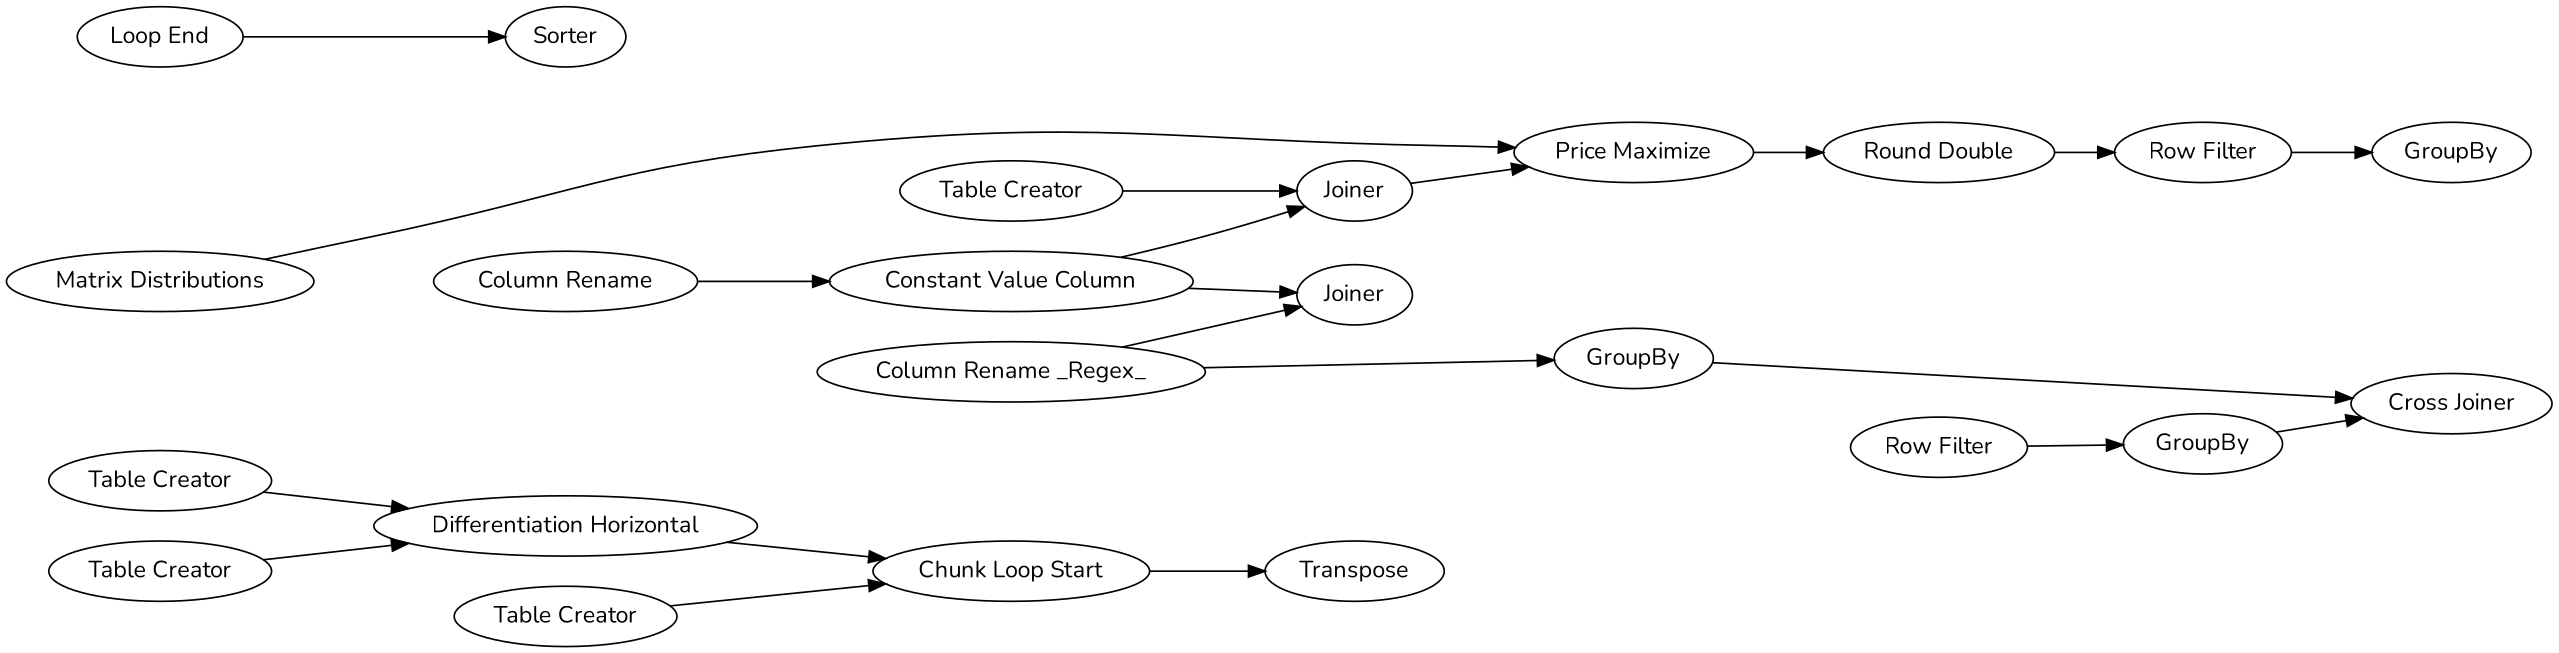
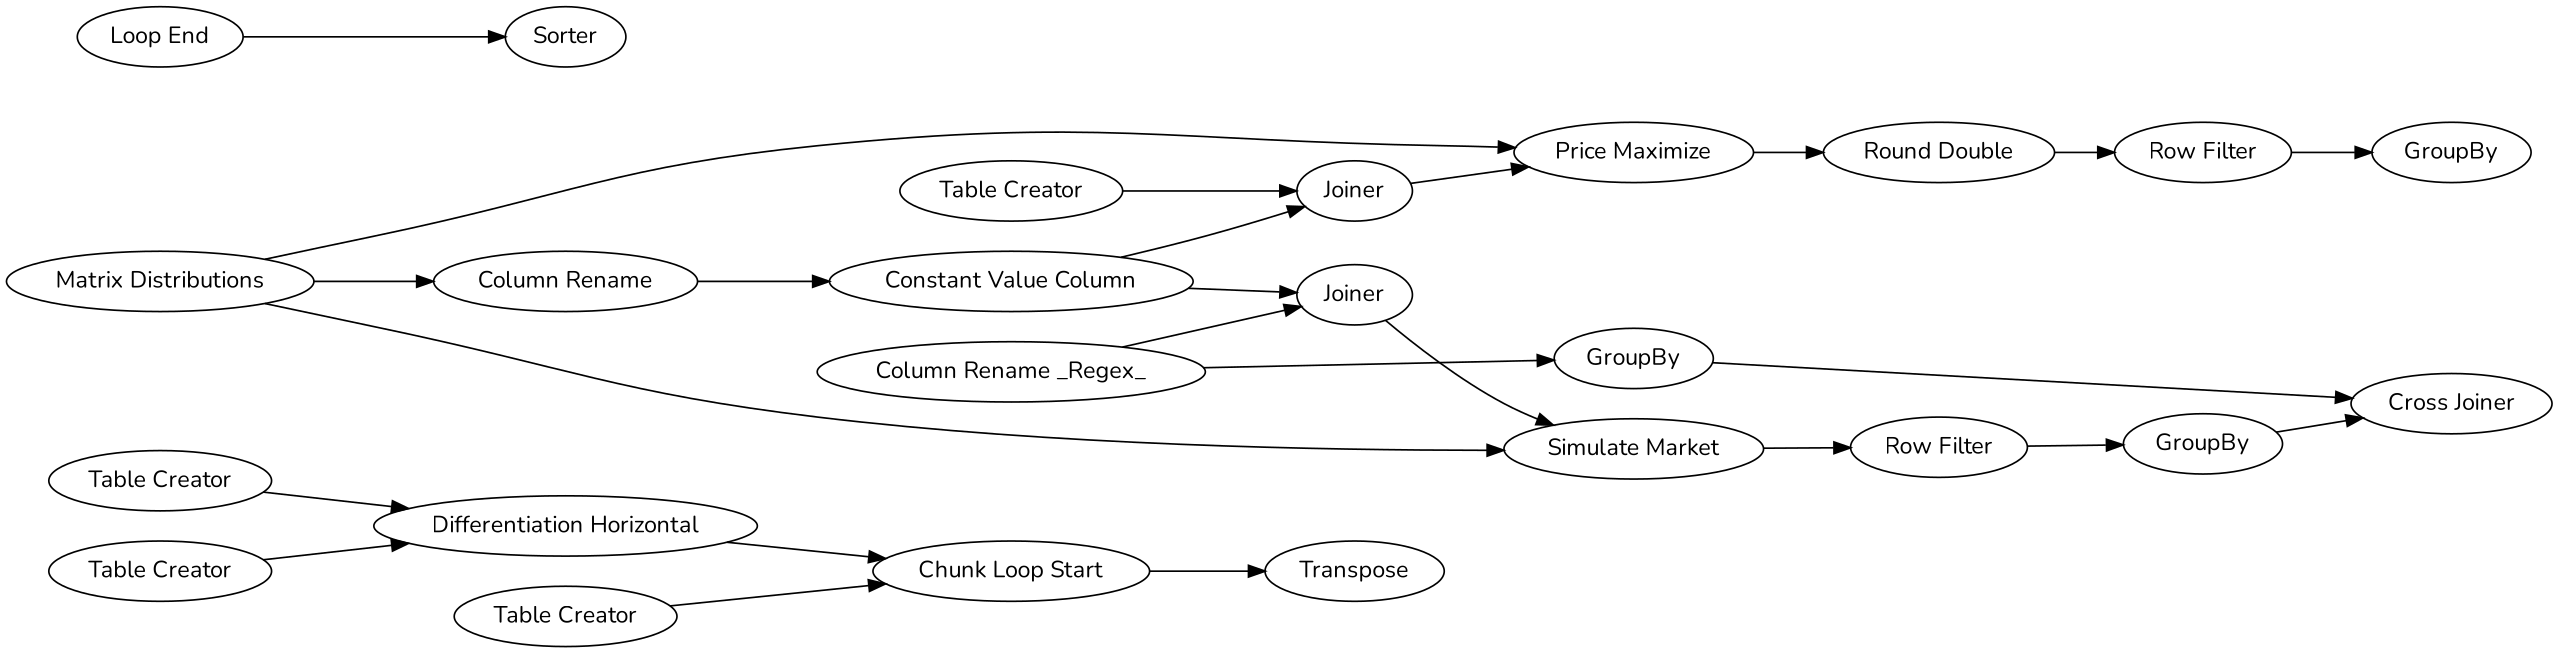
none -> (365, 281)
none -> (1634, 449)
